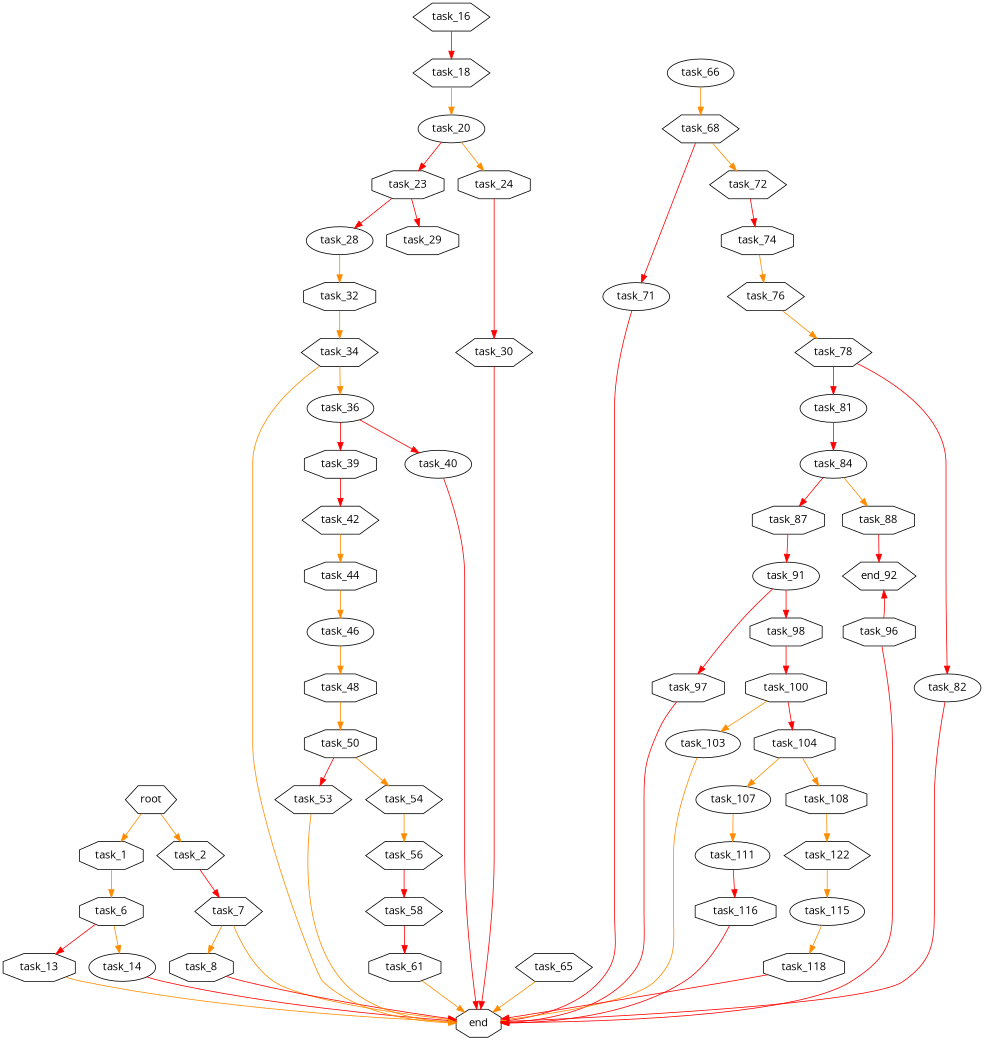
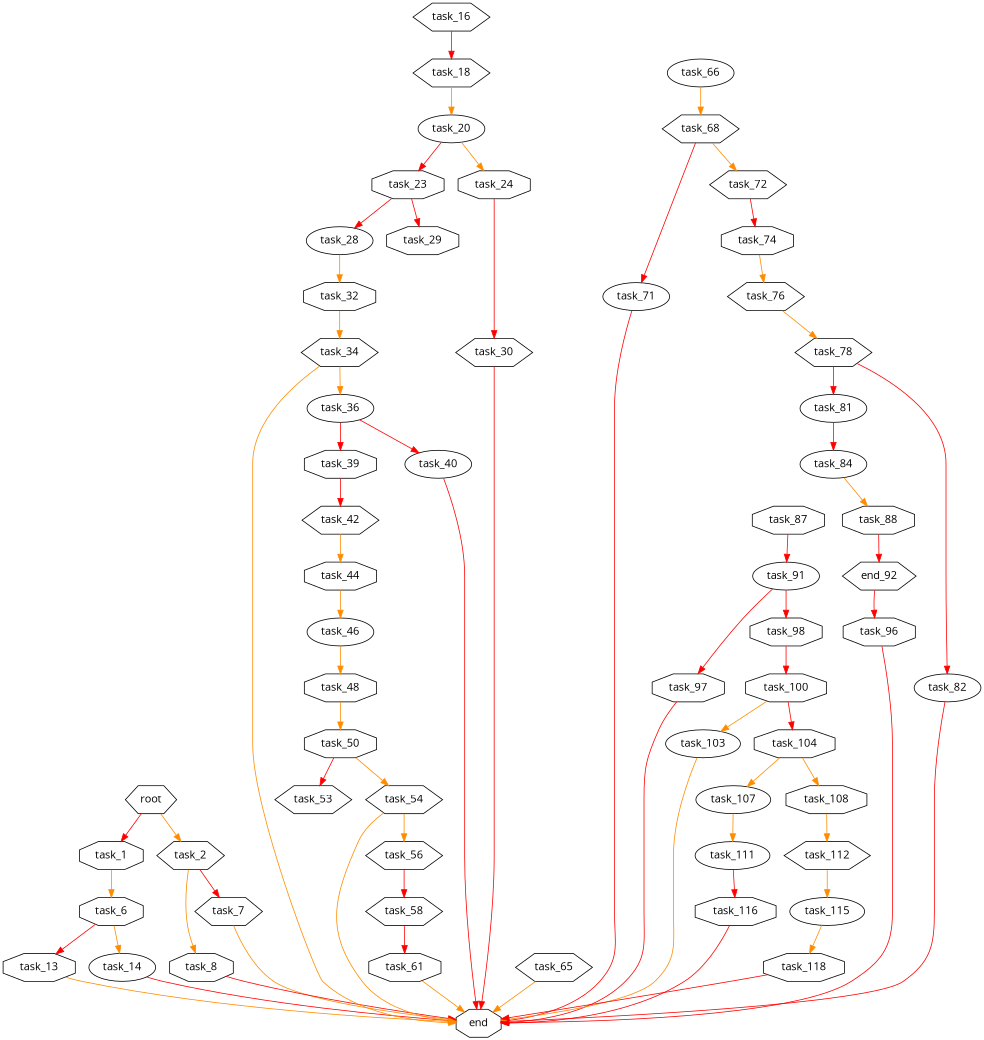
(814, 489) -> none
(884, 608) -> (874, 600)
(134, 824) -> (134, 824)
(827, 856) -> (827, 856)
(217, 936) -> (186, 908)
(327, 957) -> (341, 941)
